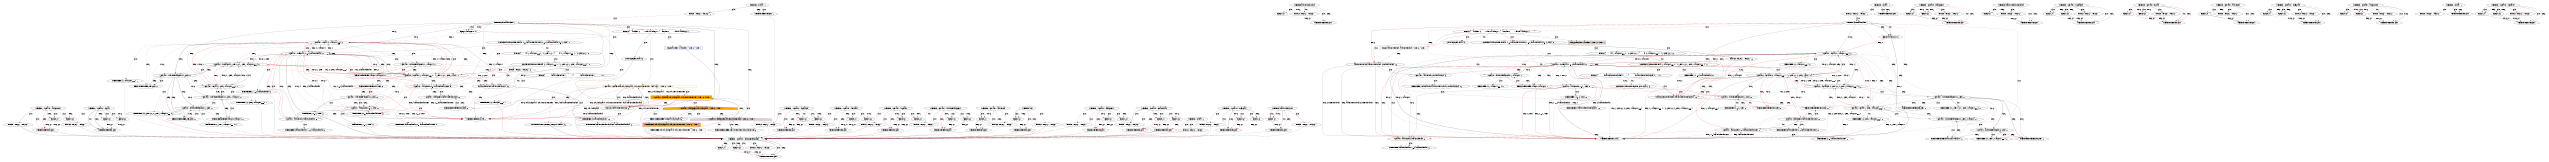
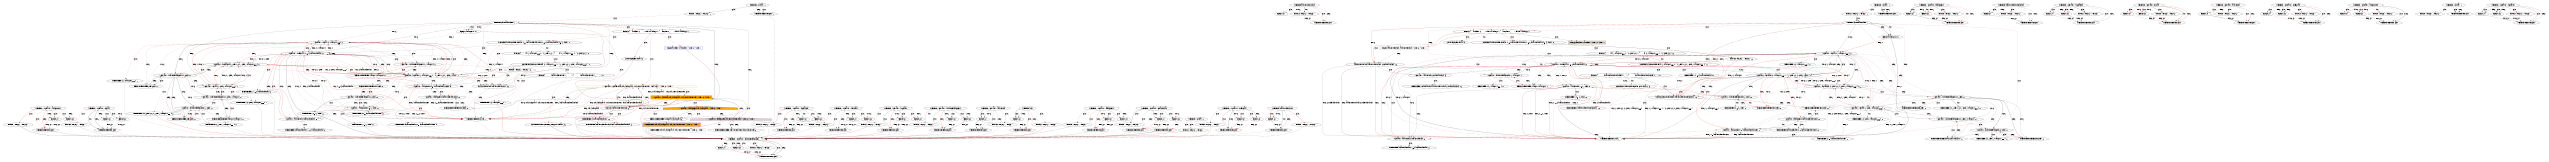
(559, 93) -> (607, 114)
(1491, 96) -> (1630, 103)
